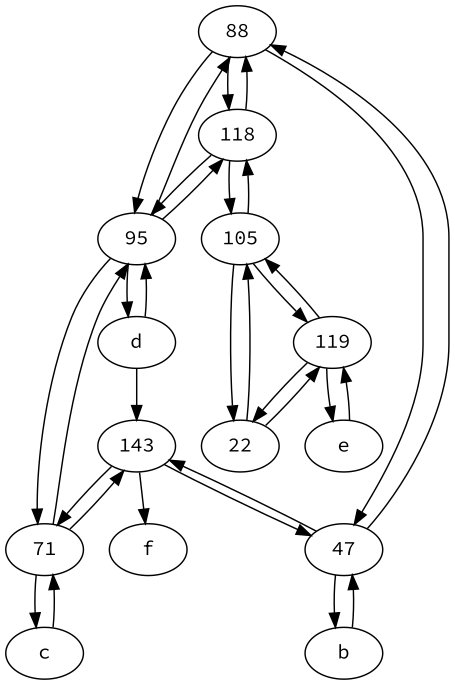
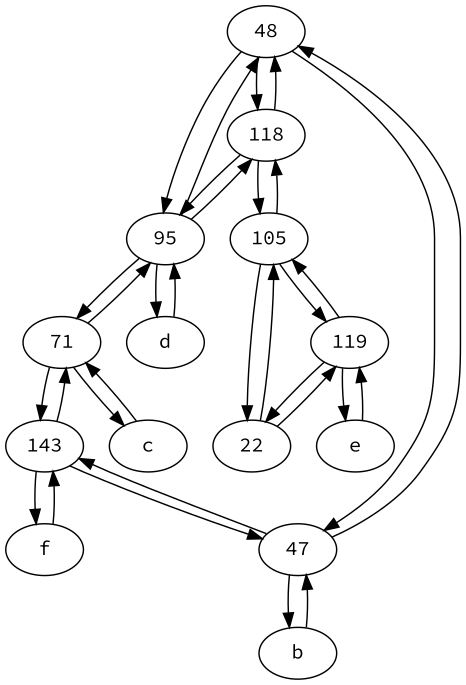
(237, 32) -> (266, 32)
(137, 387) -> (54, 505)
